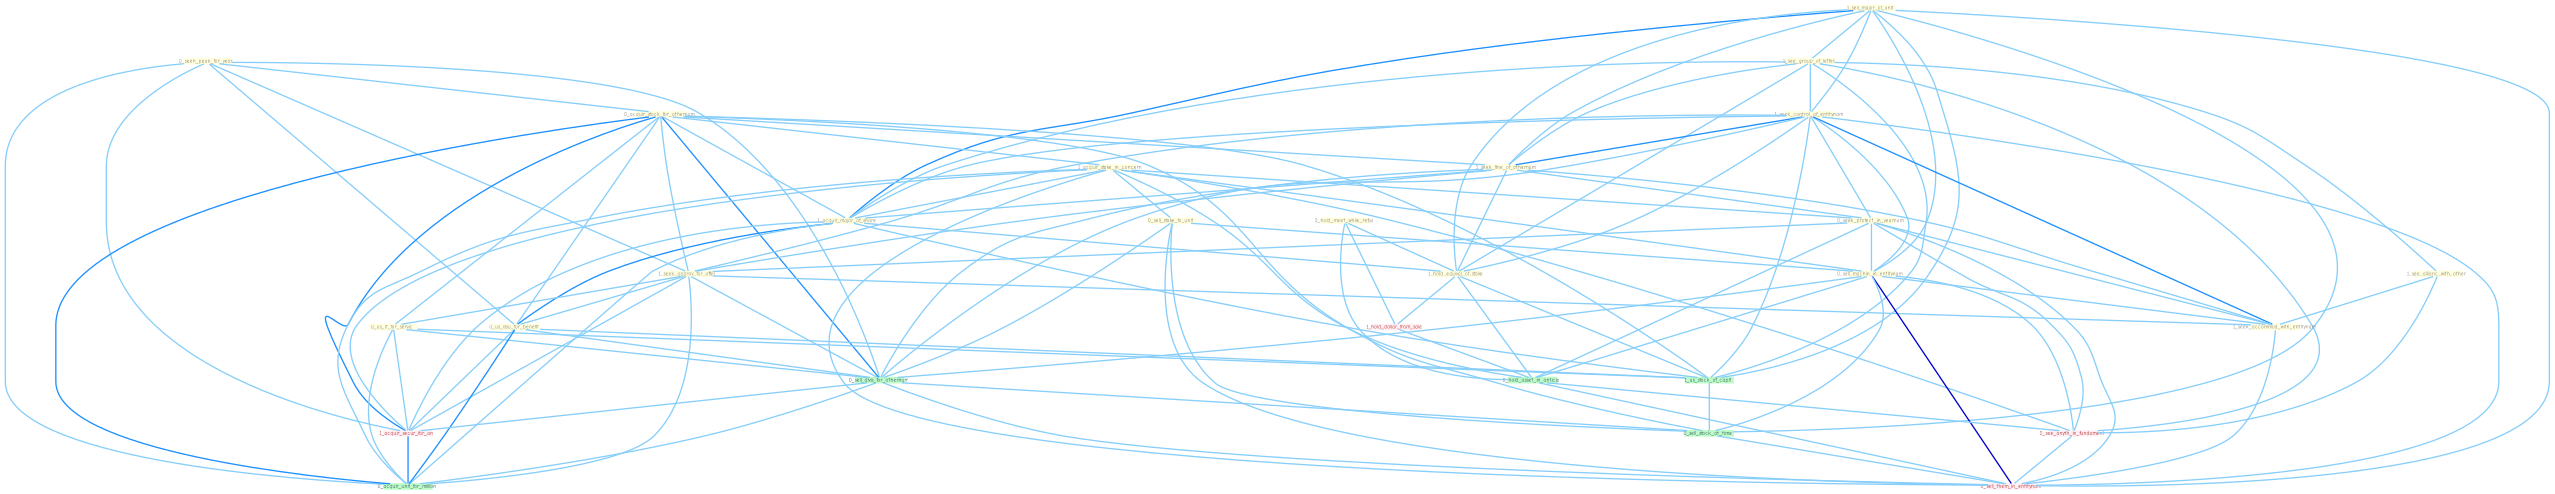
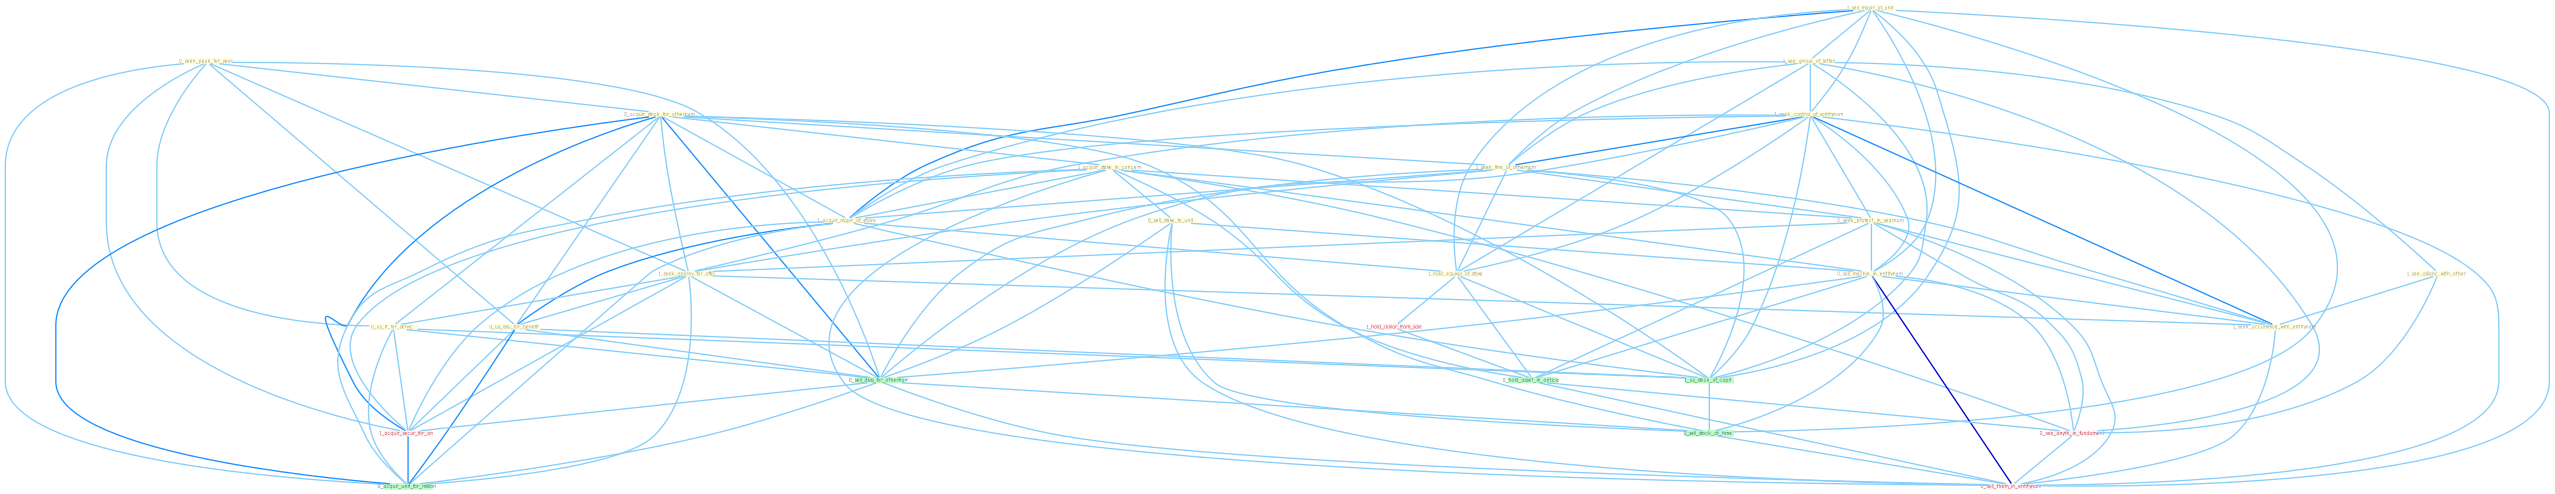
(1345, 221) -> none
none -> (1740, 242)
none -> (171, 263)
